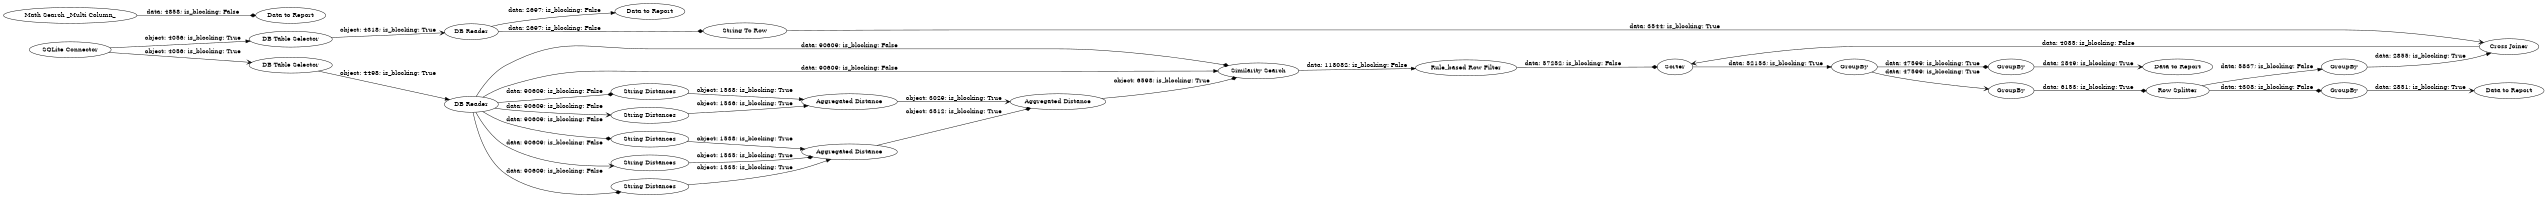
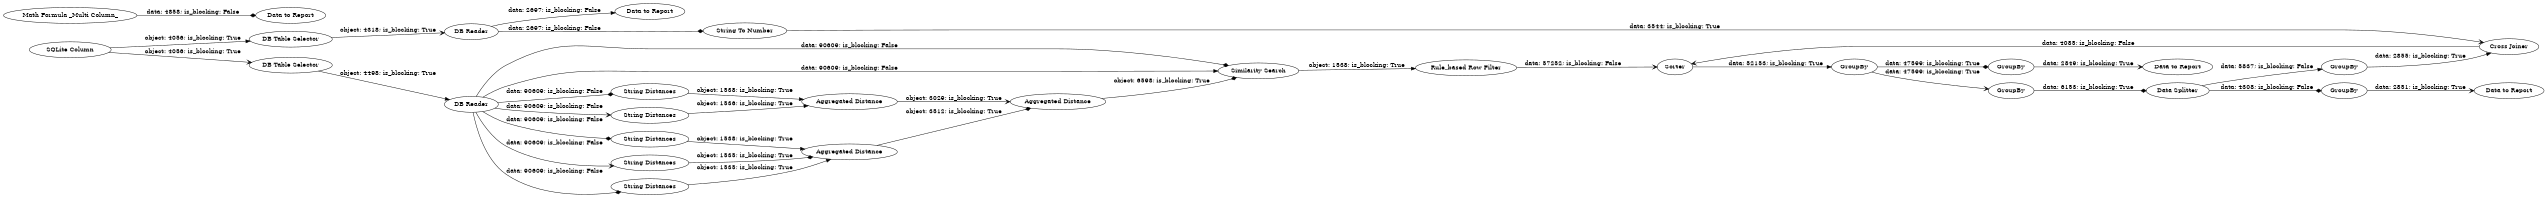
(70, 15) -> (70, 15)
(745, 31) -> (745, 31)
(70, 50) -> (70, 50)
(1357, 65) -> (1357, 65)
(1585, 67) -> (1585, 67)
(2178, 91) -> (2178, 91)
